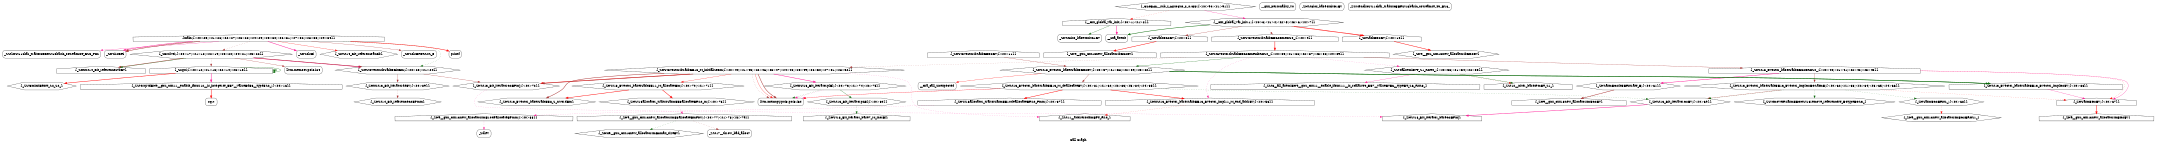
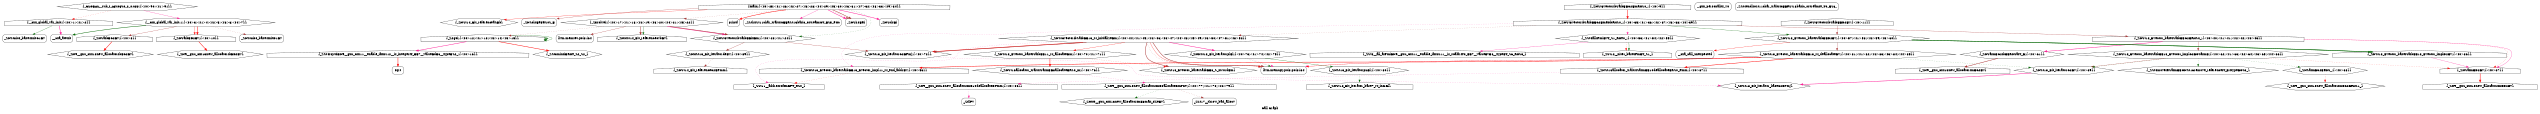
(1269, 29) -> (228, 30)
(1100, 54) -> (101, 54)
(599, 94) -> (1123, 62)
(398, 102) -> (700, 70)
(1432, 118) -> (1764, 86)
